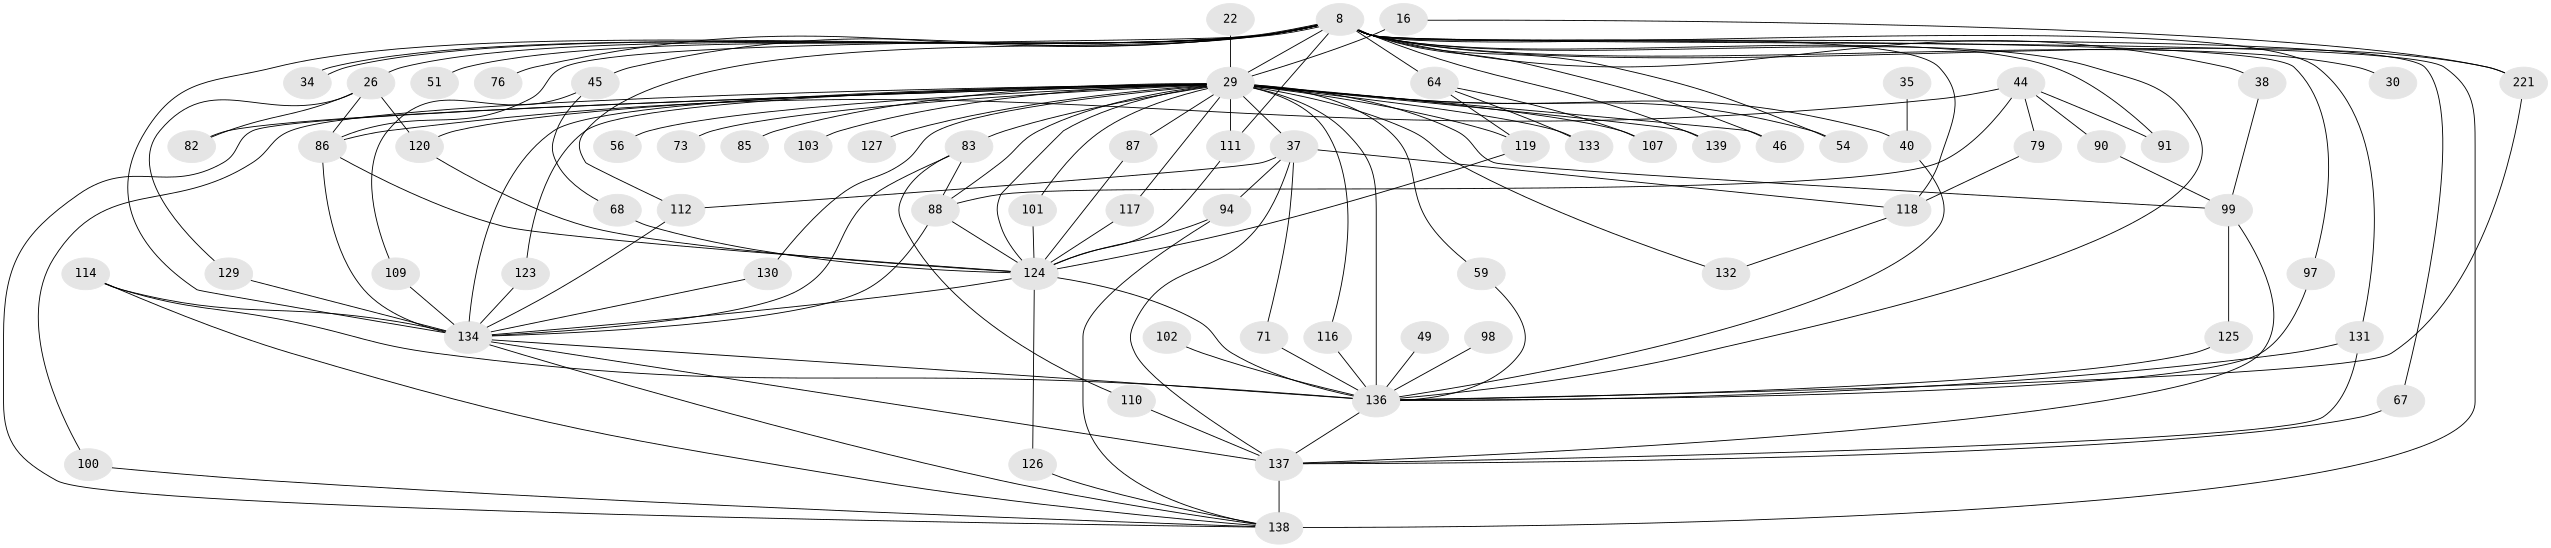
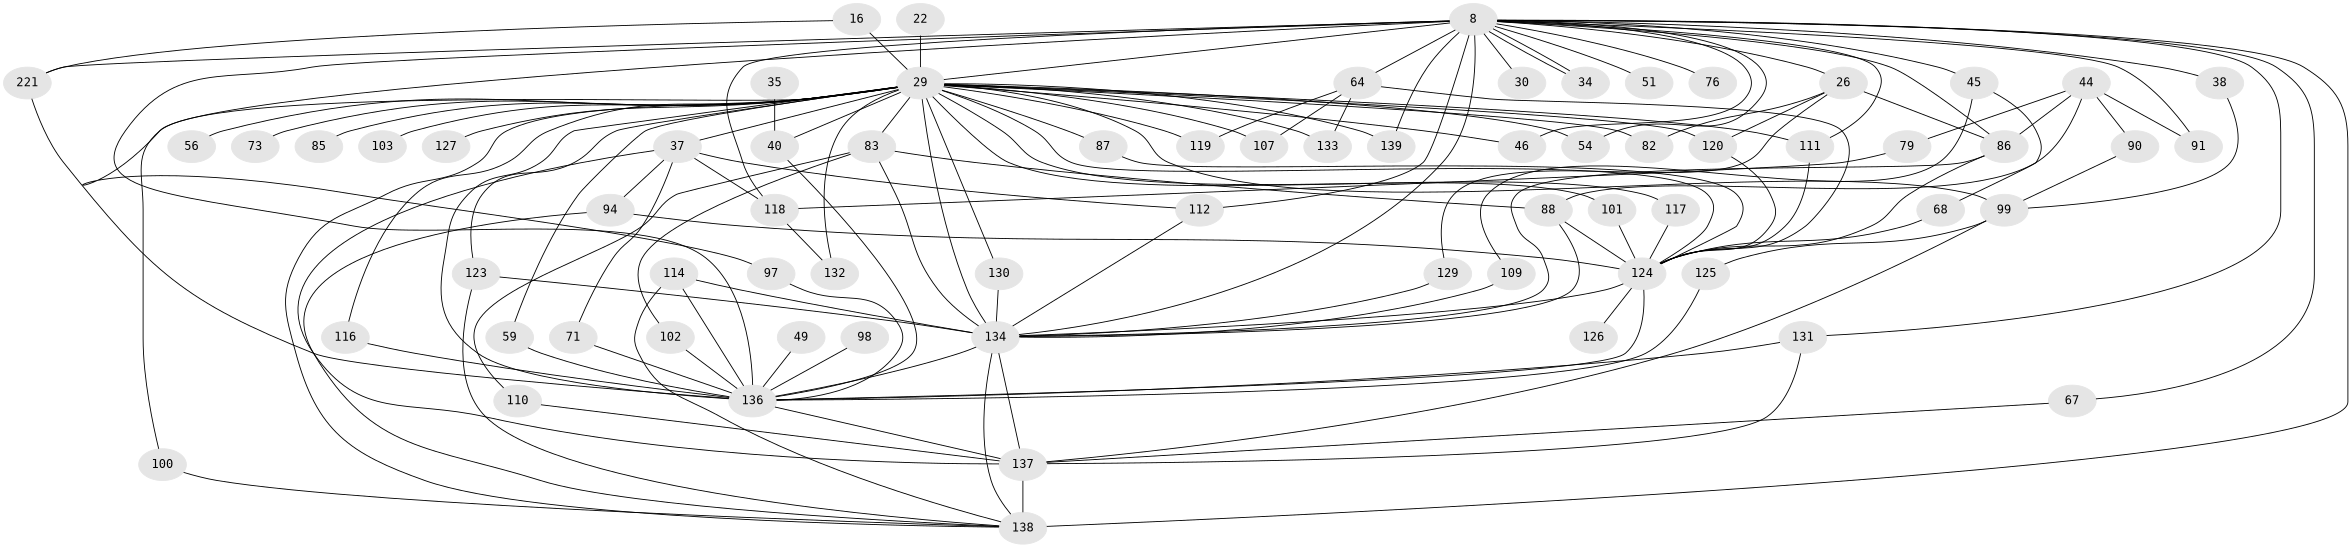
(1055, 123) -> none
none -> (708, 210)
(1283, 220) -> (1708, 108)
(1153, 502) -> (670, 484)
